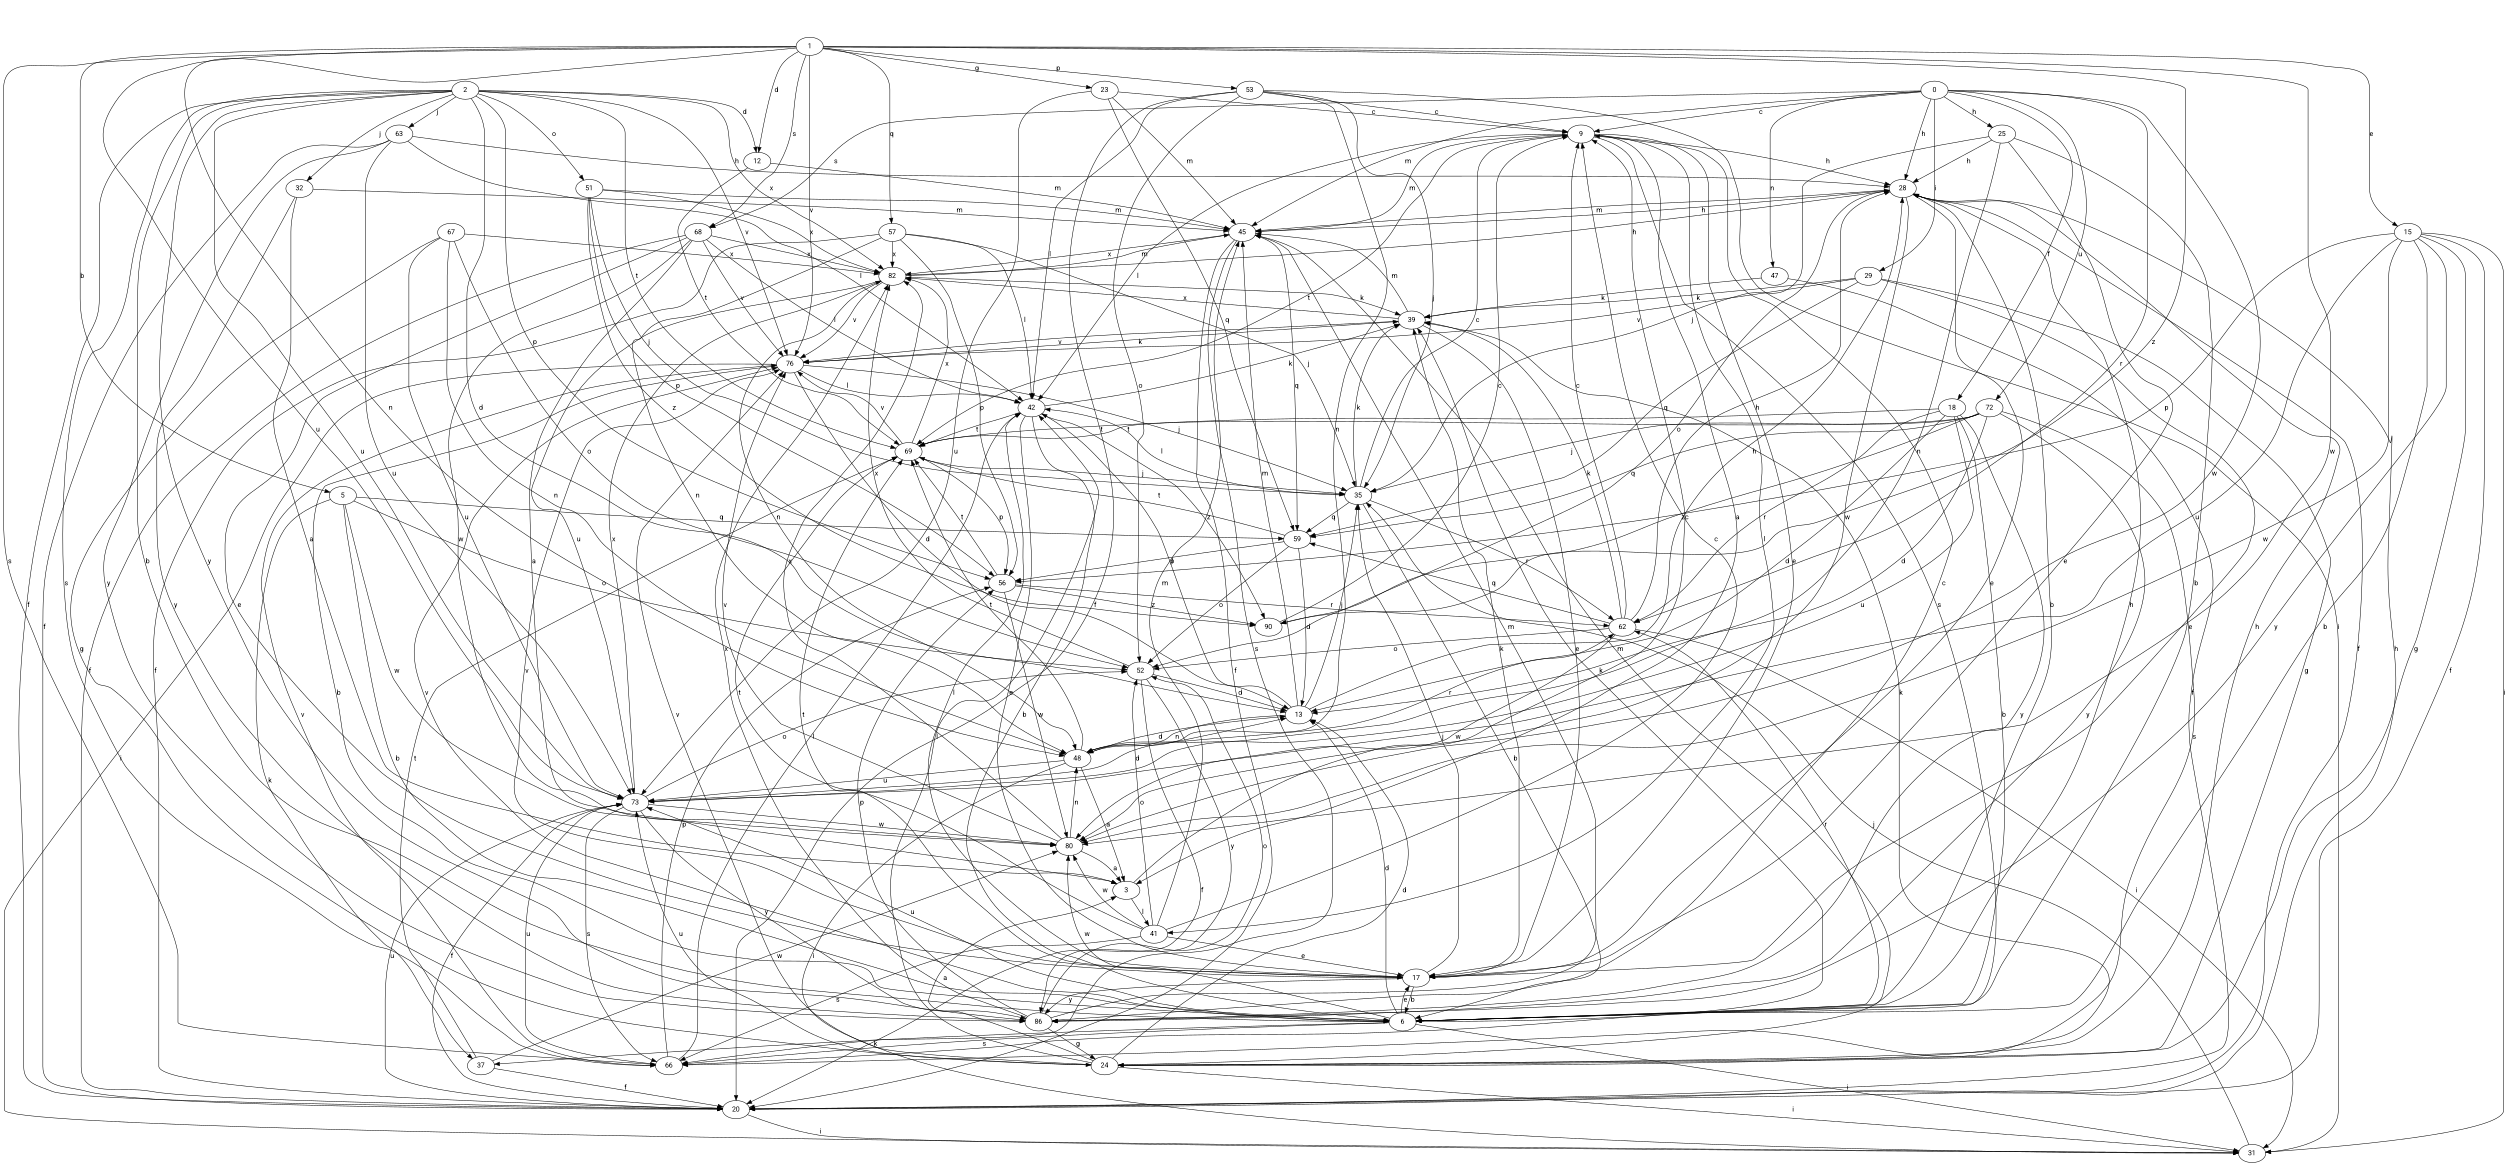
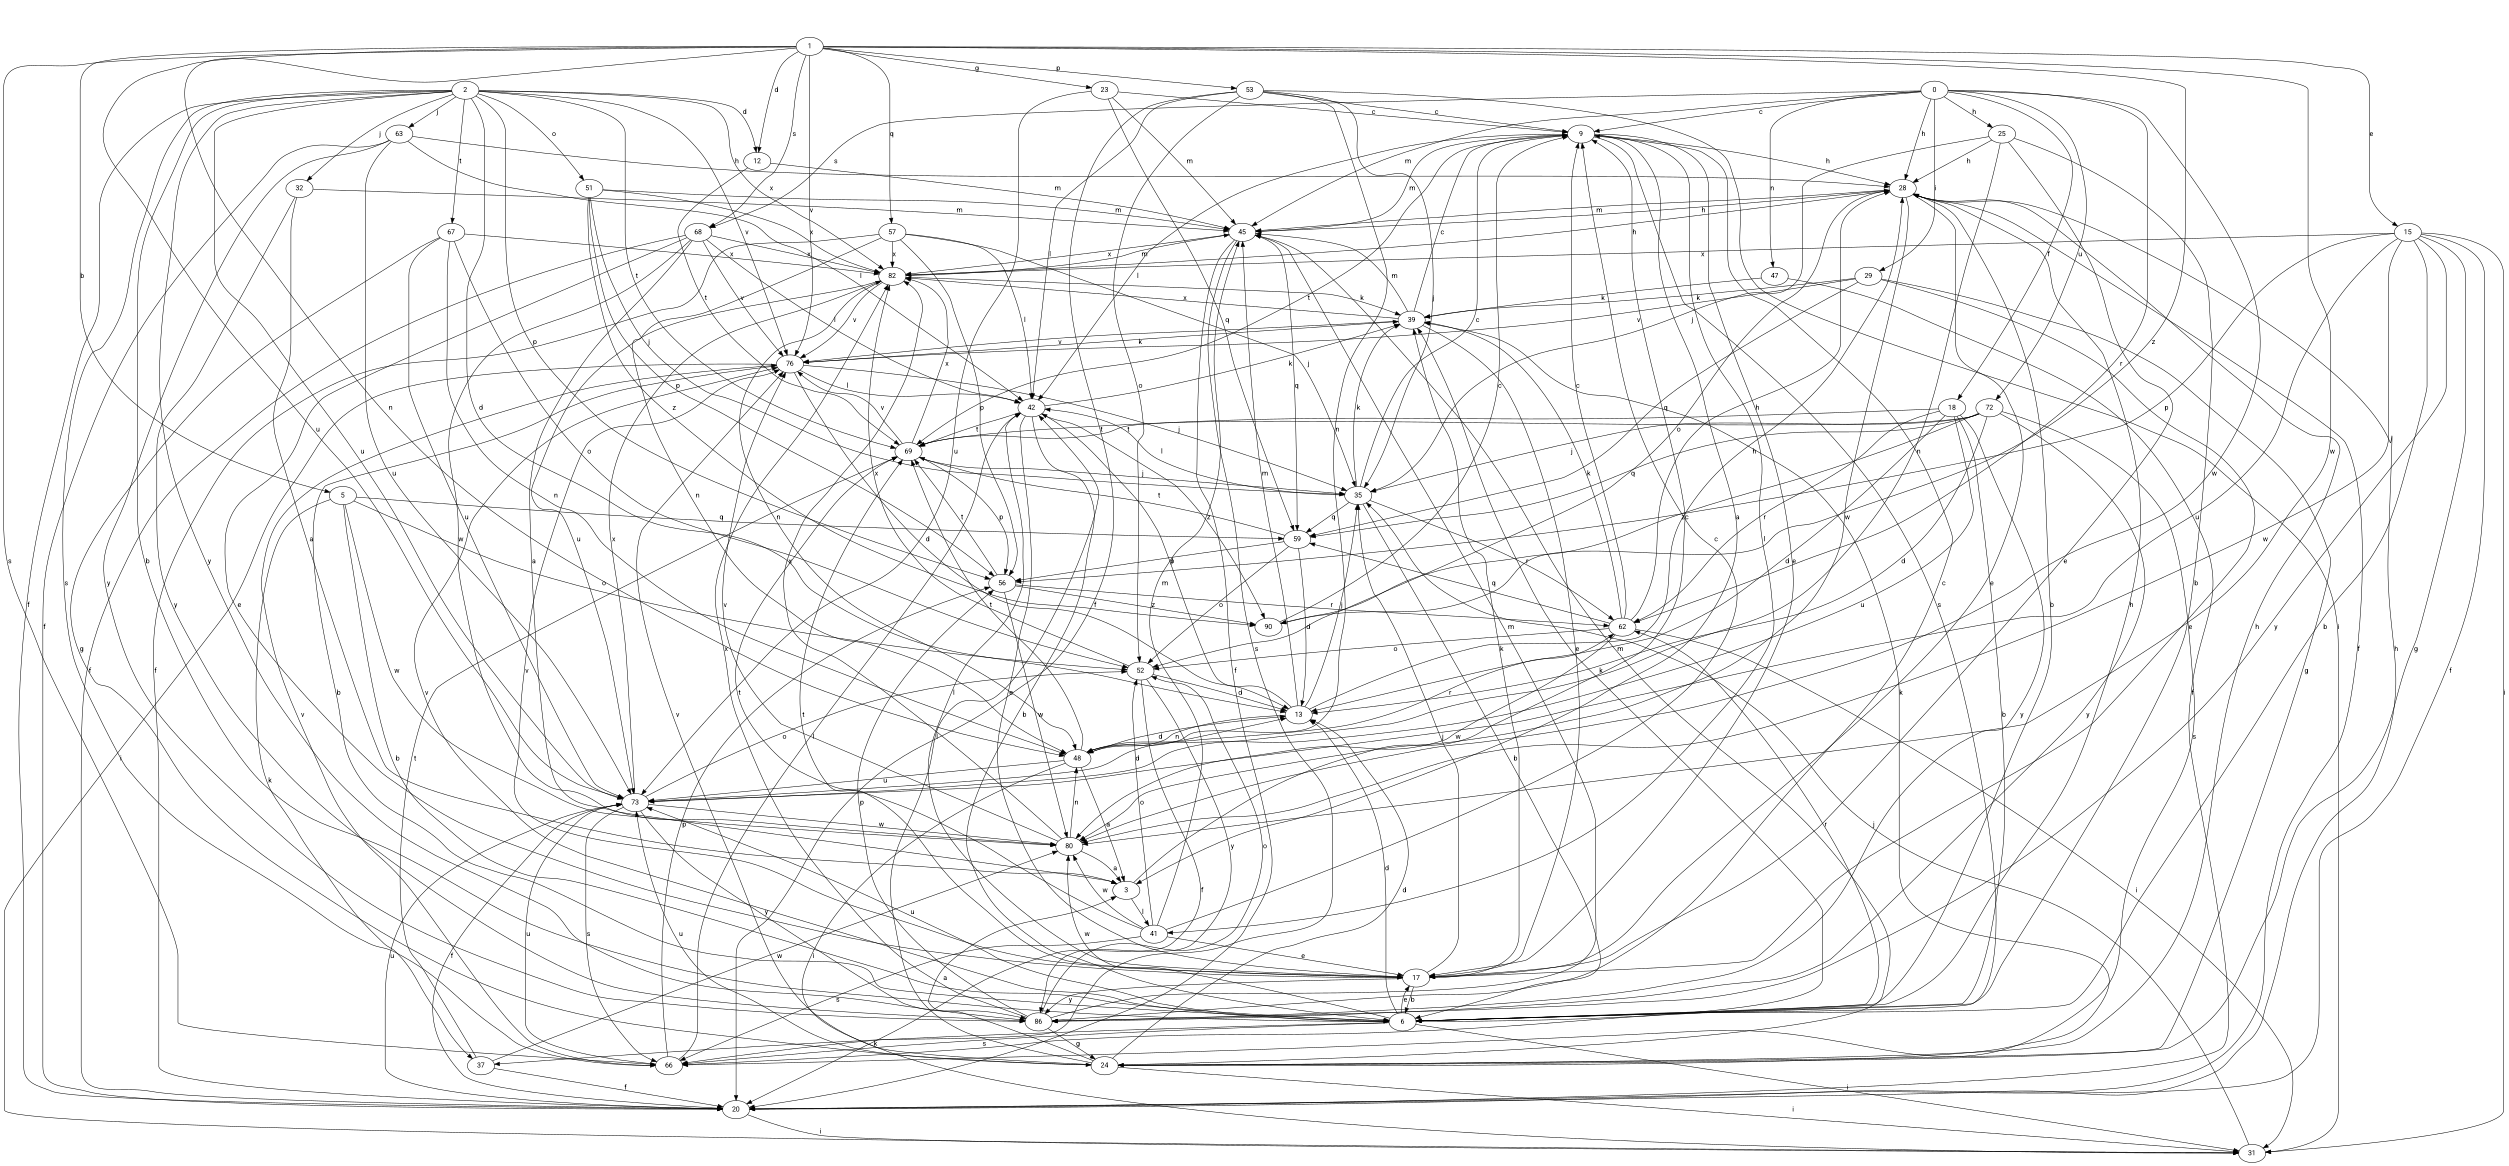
none -> (459, 159)
none -> (1454, 186)
none -> (1653, 253)
